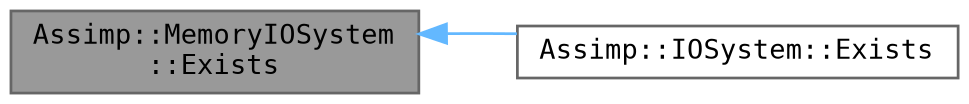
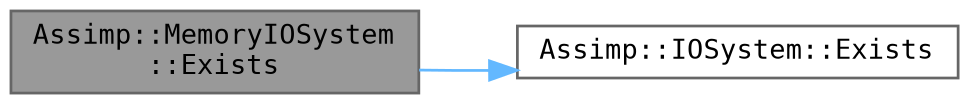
(482, 34) -> (454, 70)
